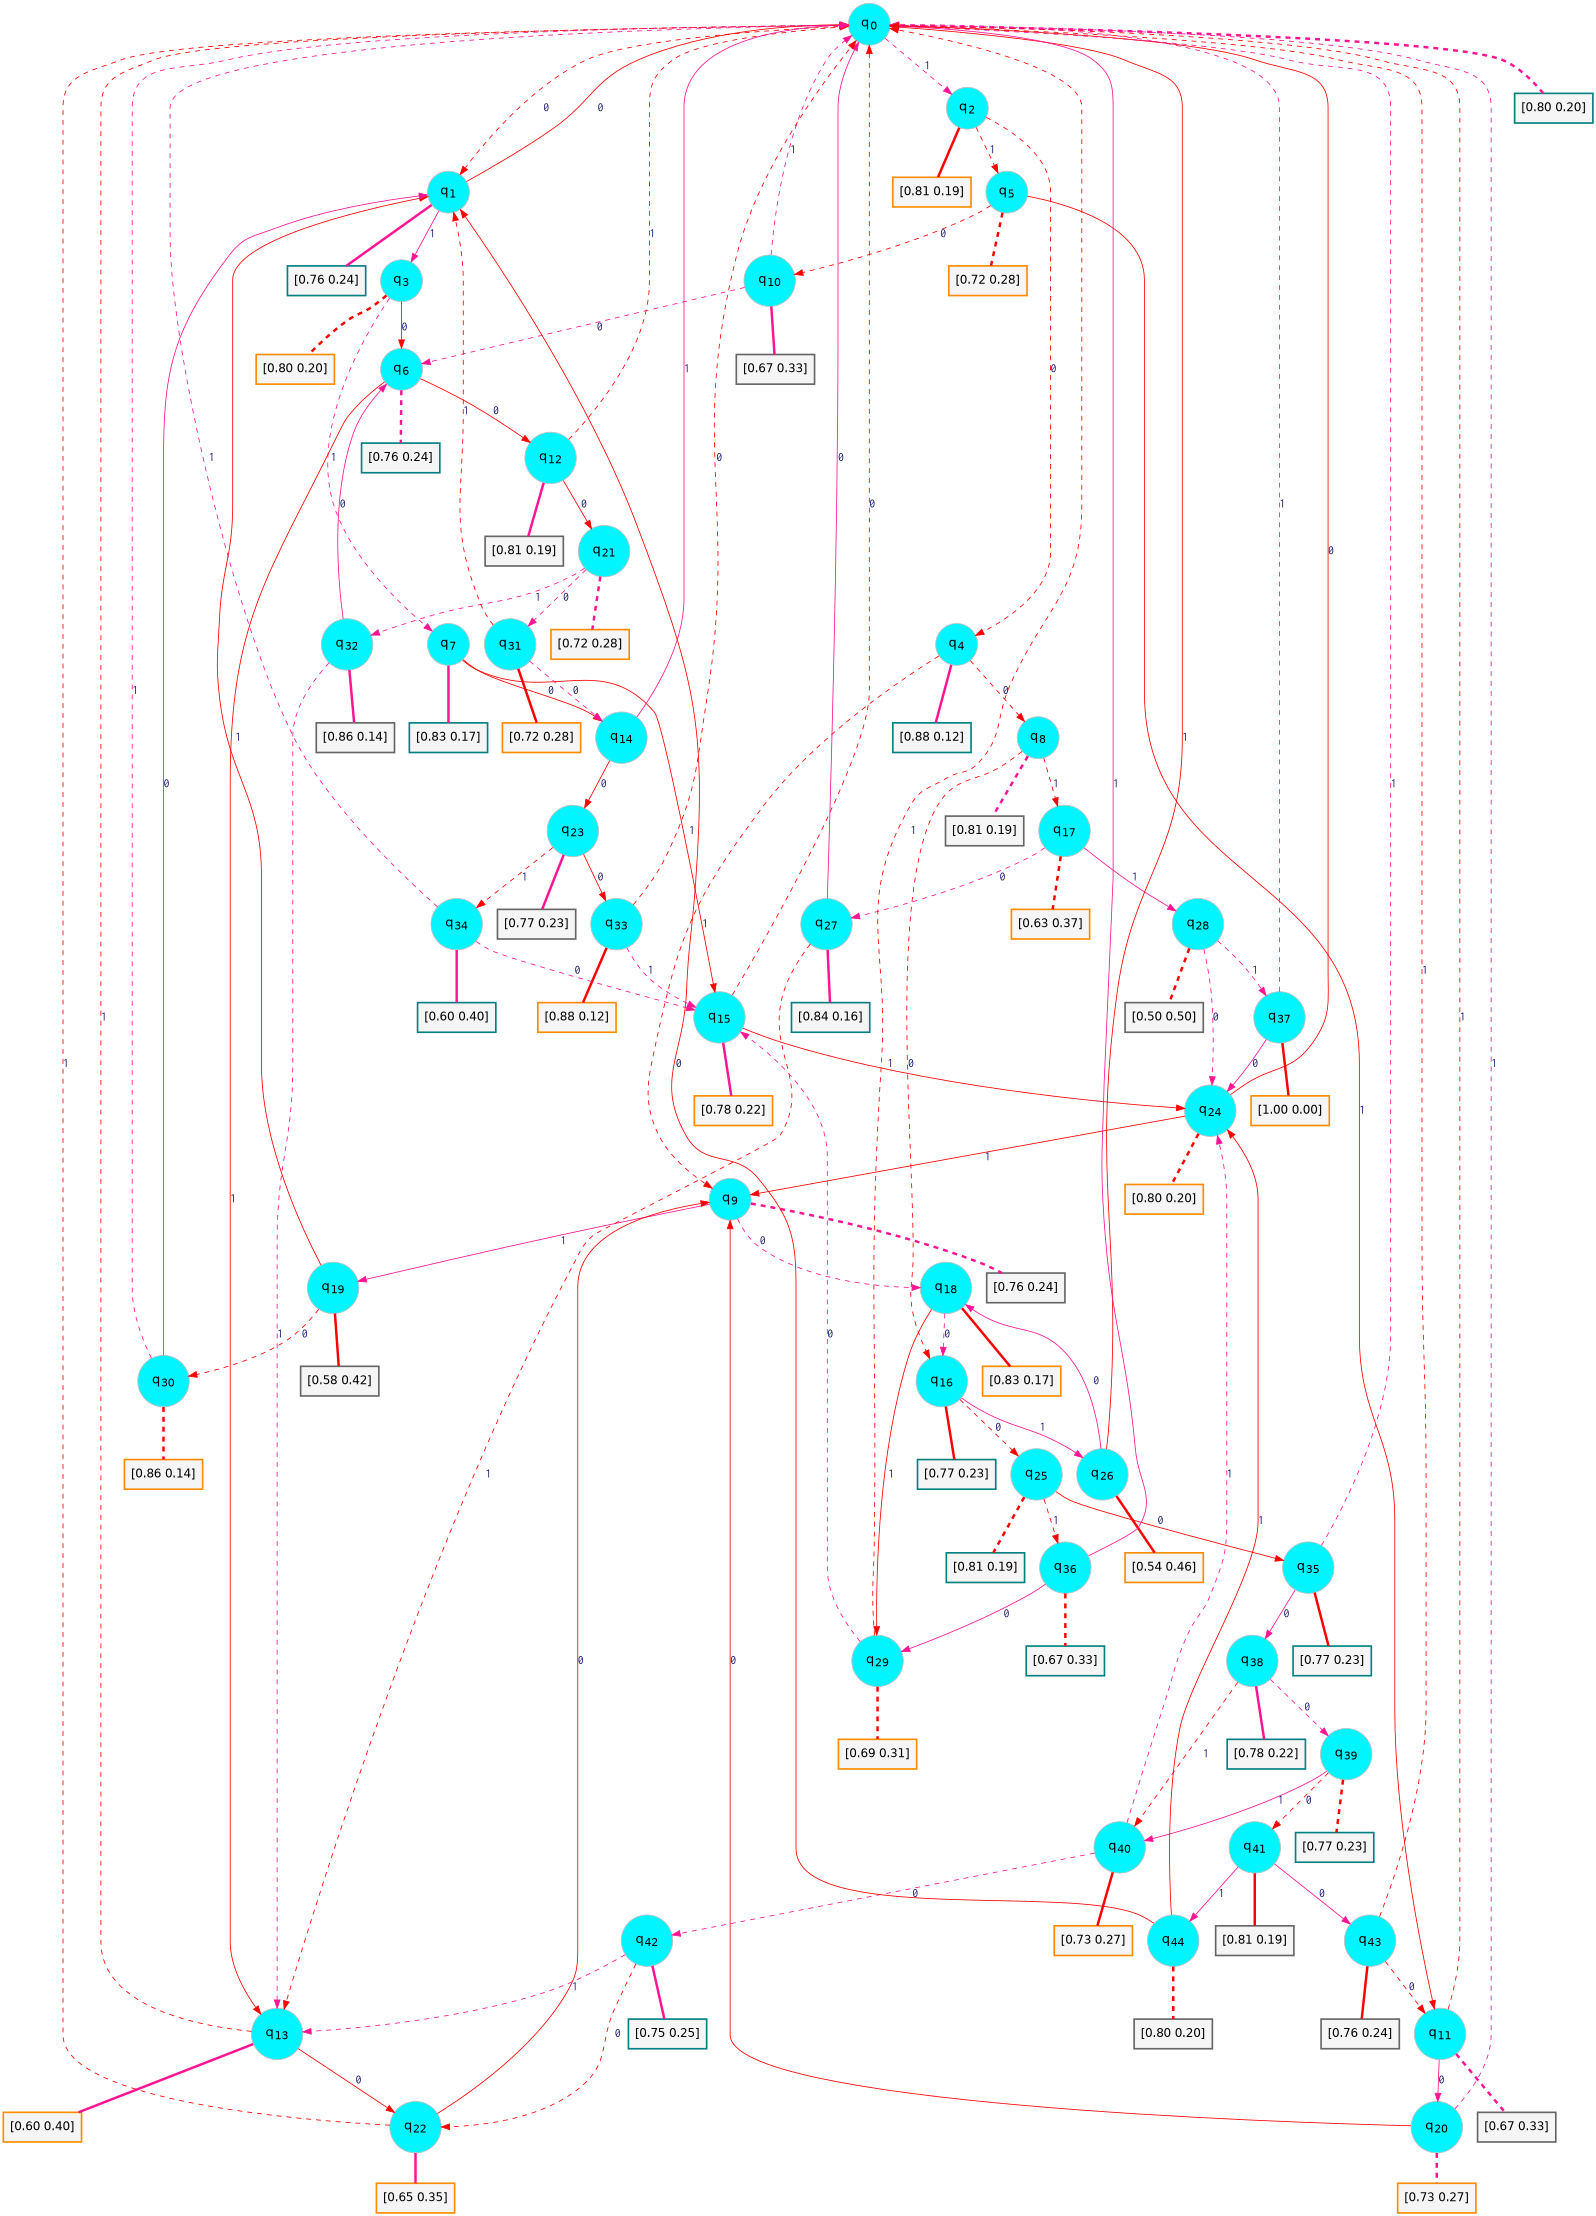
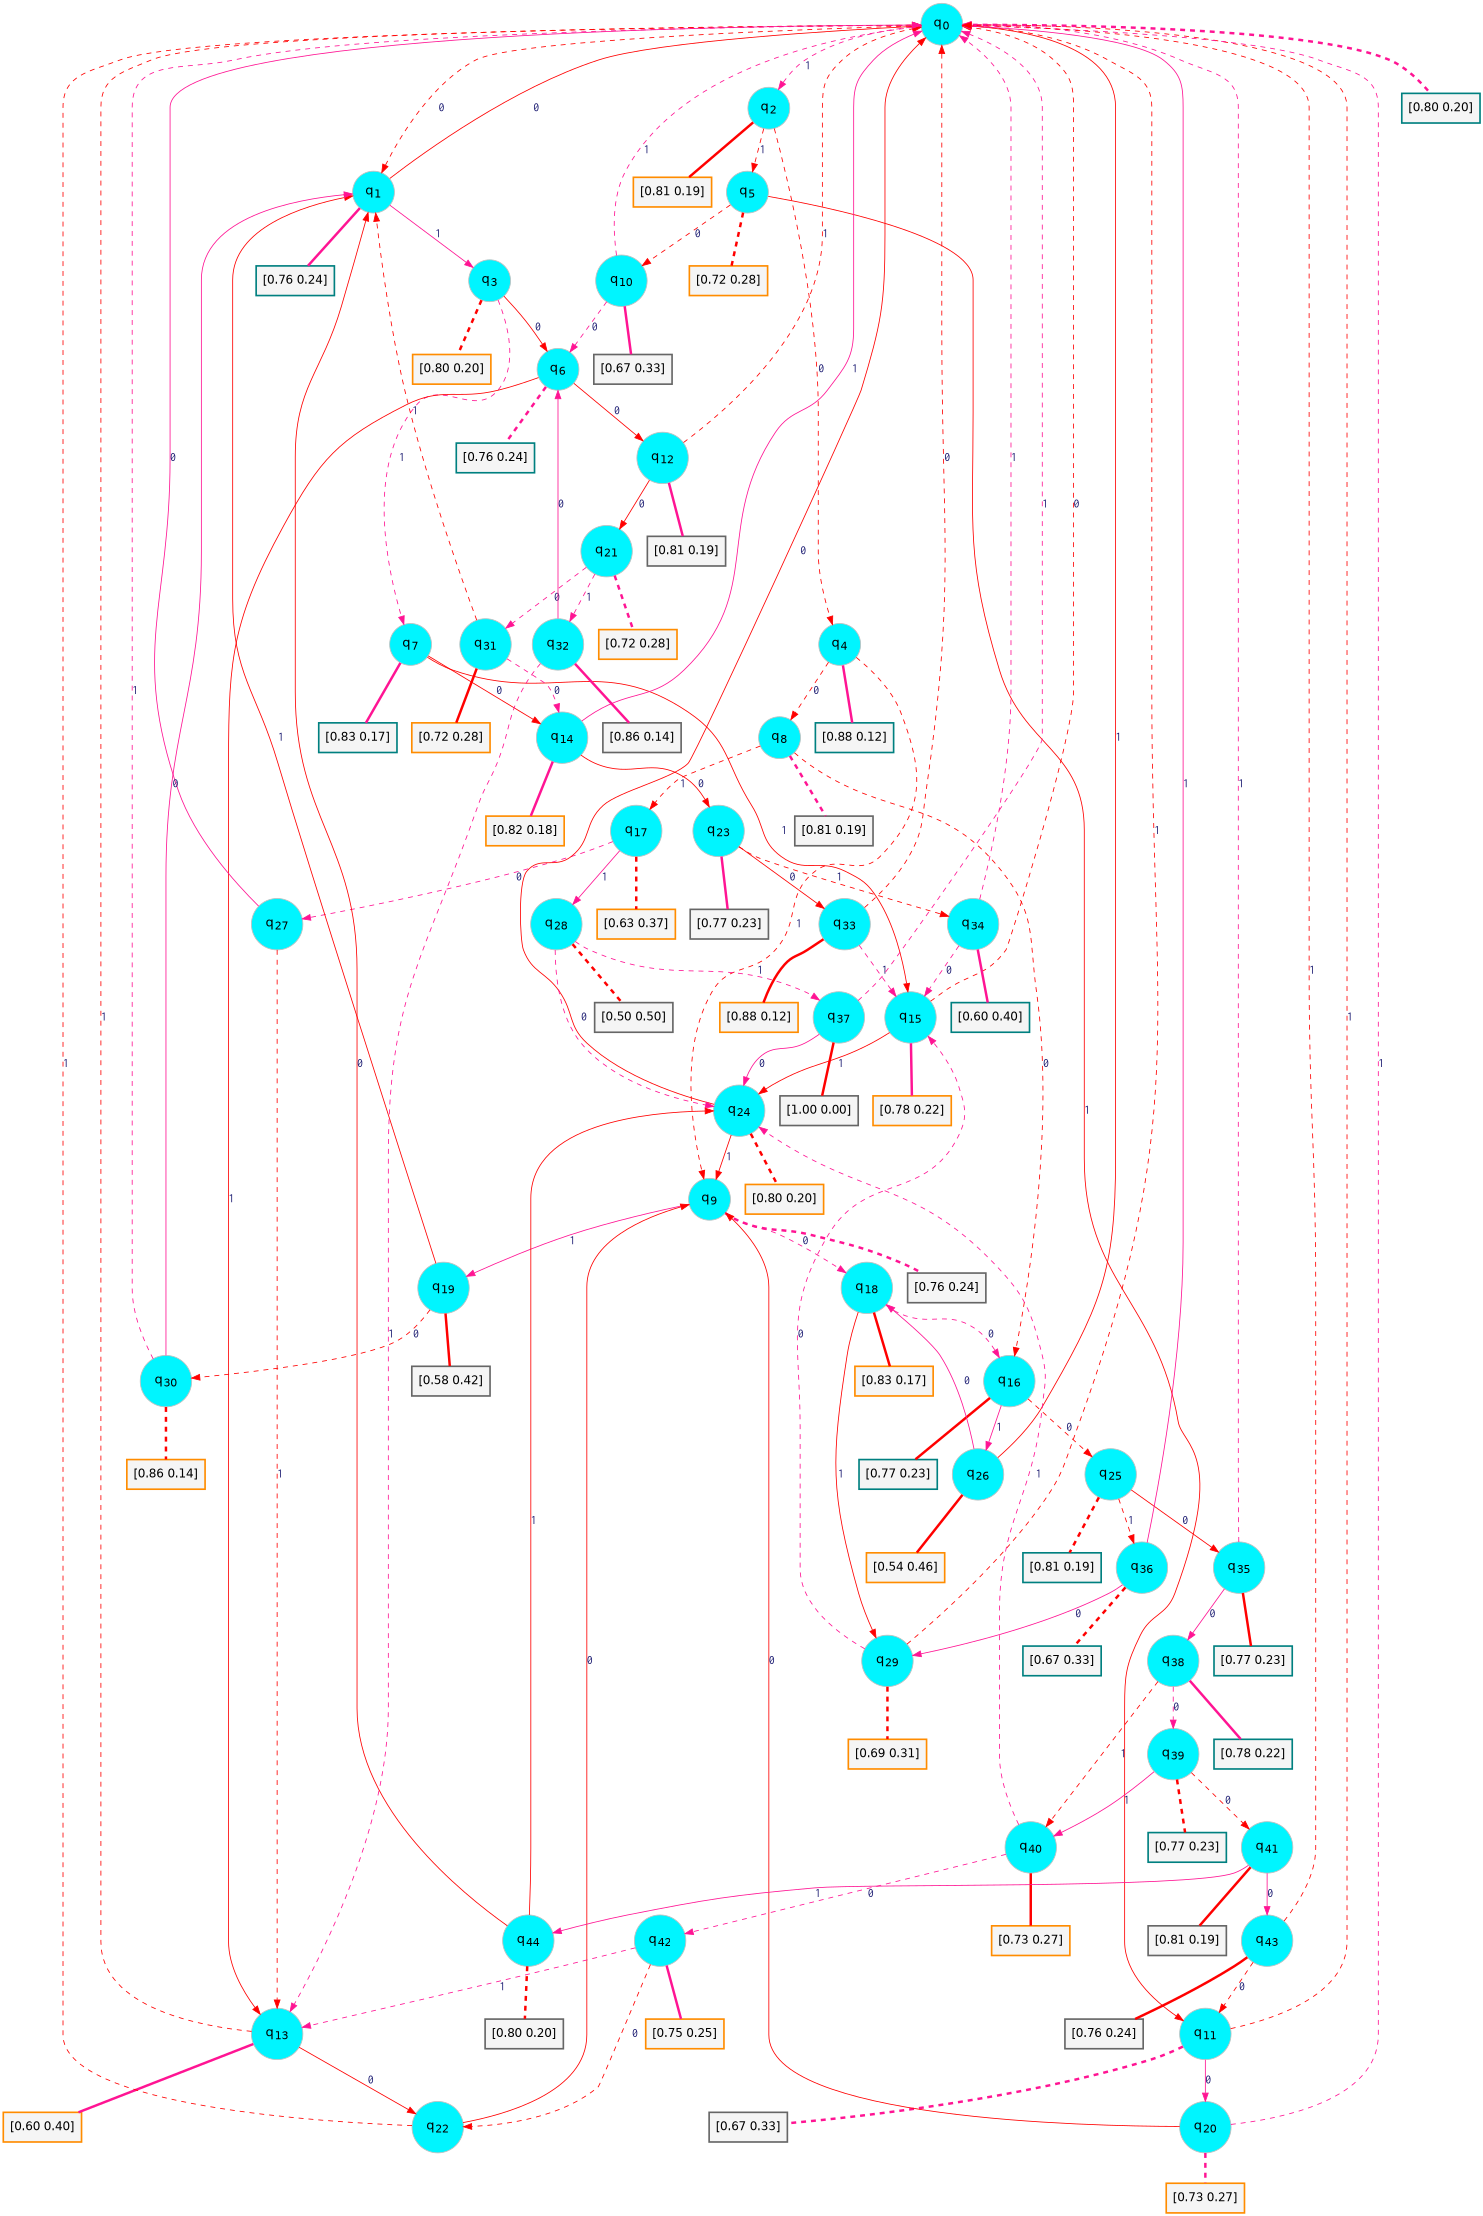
none -> (525, 831)
(831, 1017) -> none
(1290, 1111) -> (819, 1111)
(668, 2034) -> (685, 2034)
(416, 2198) -> none
